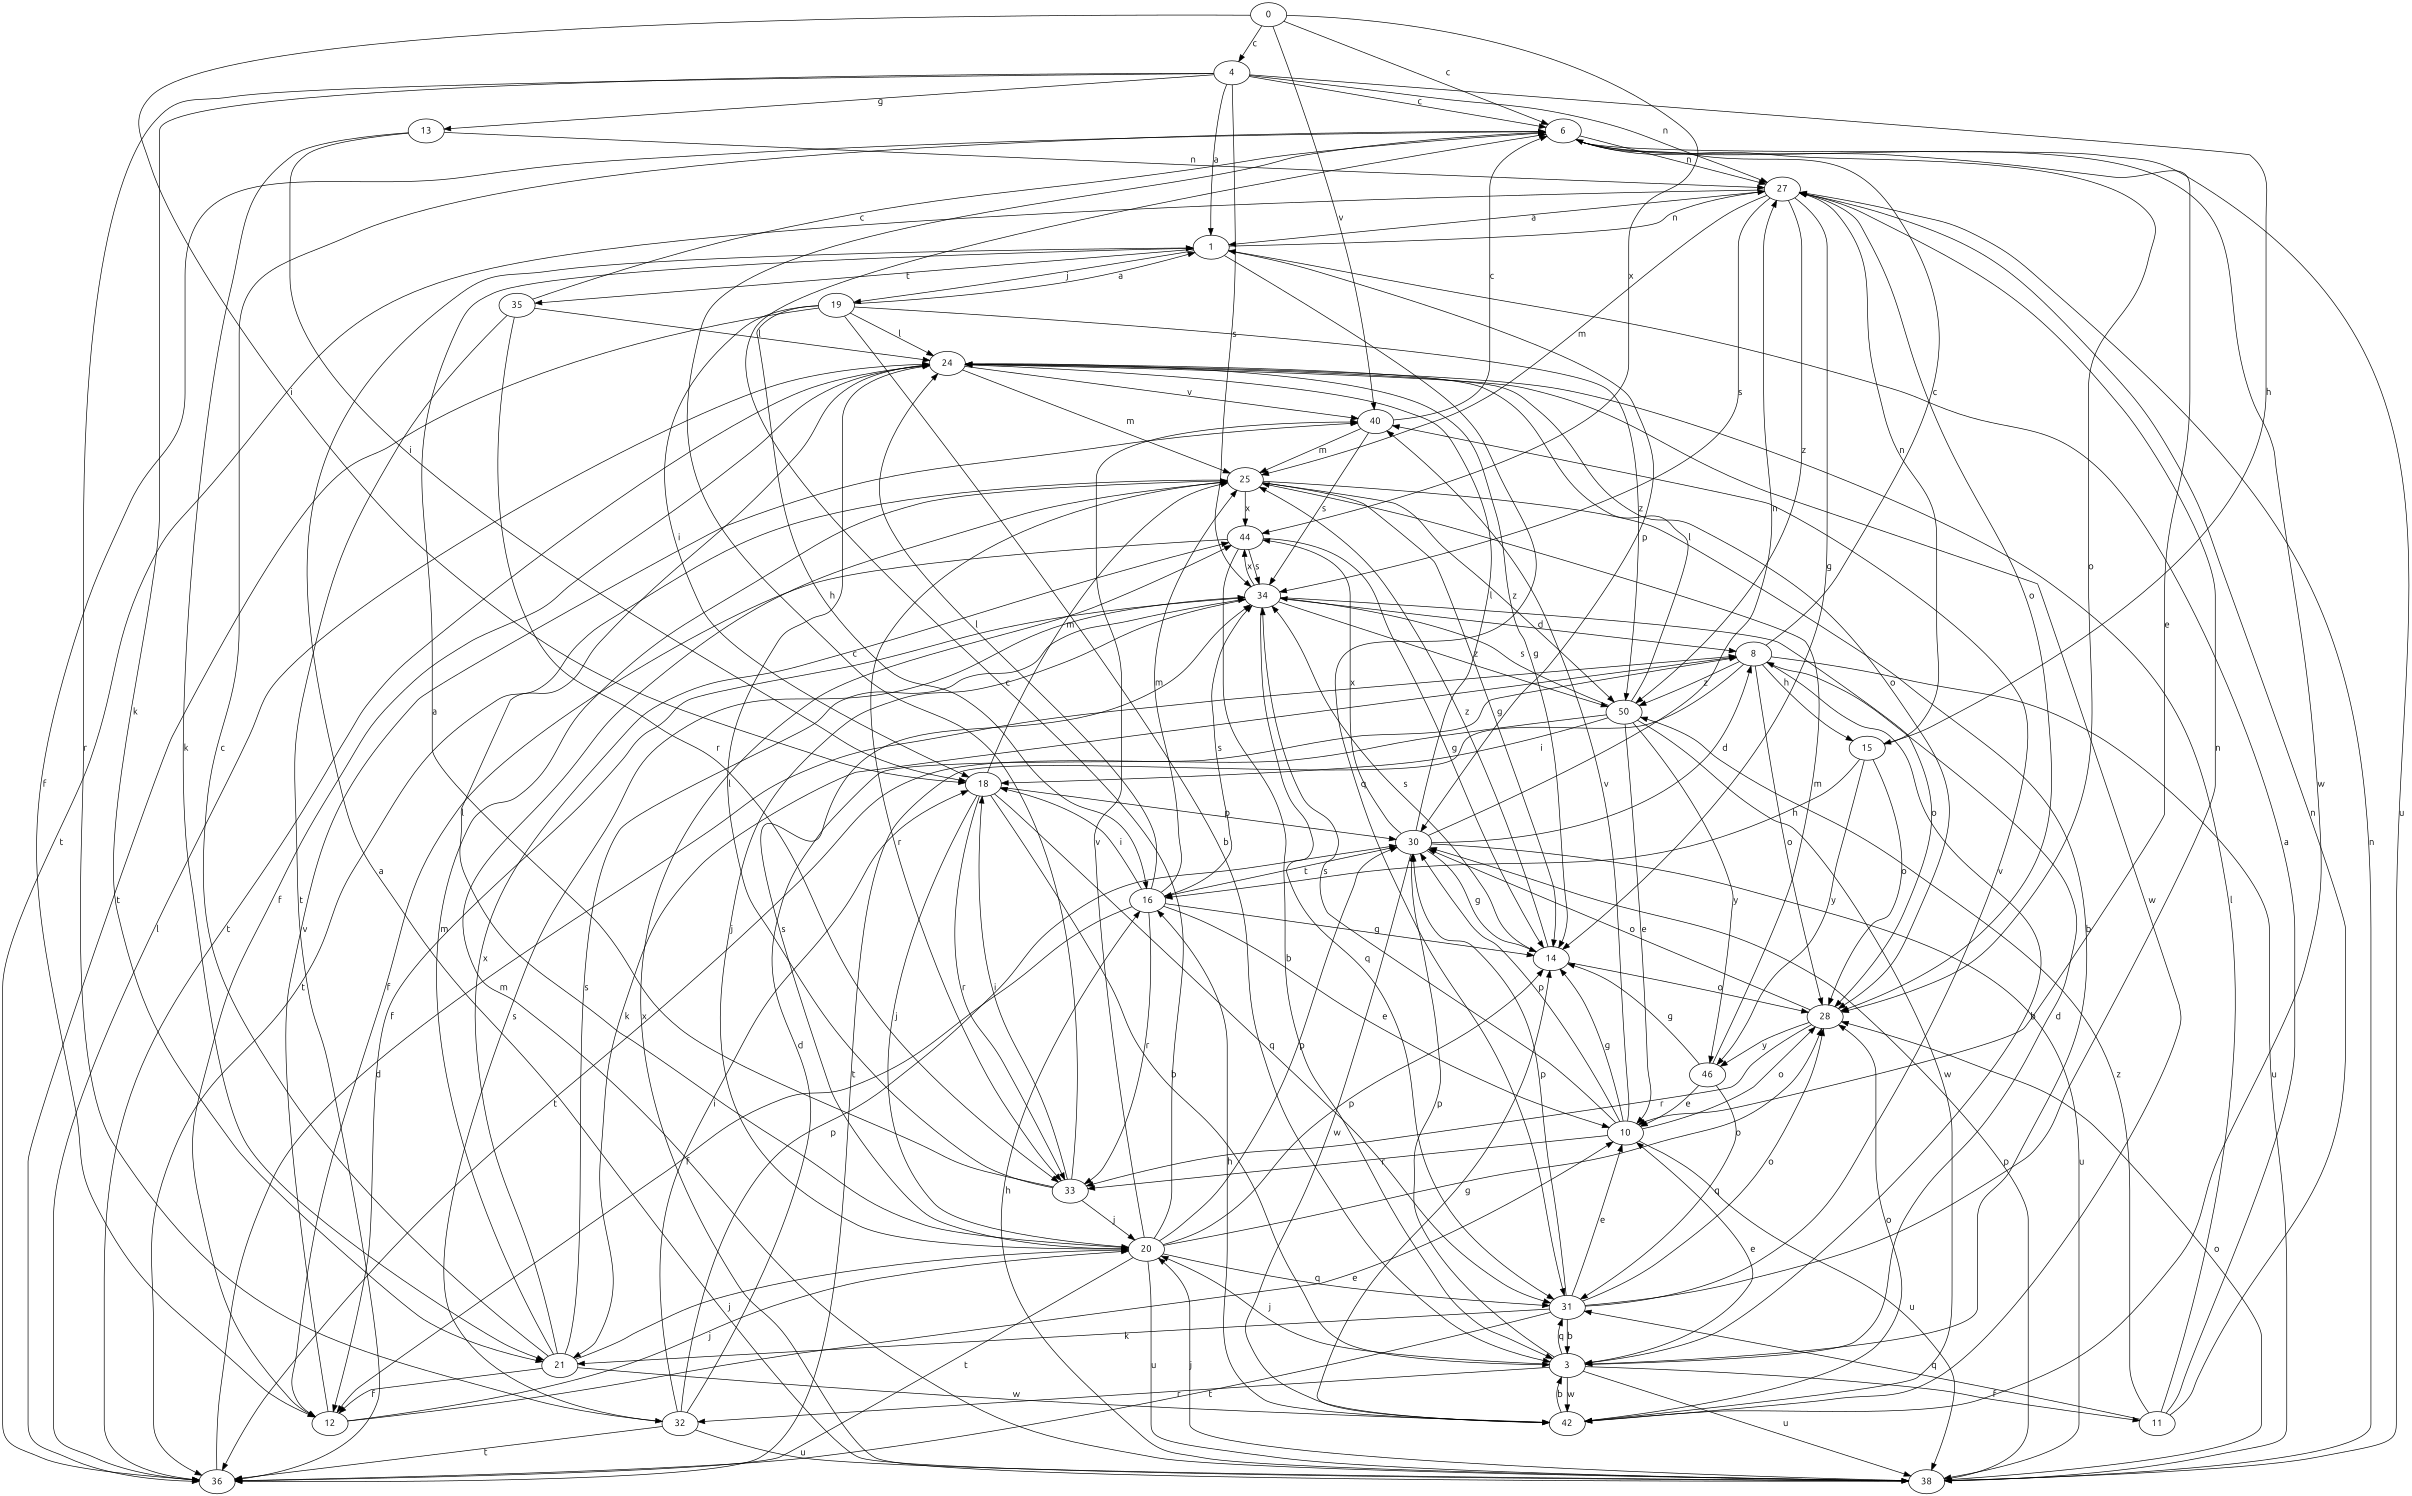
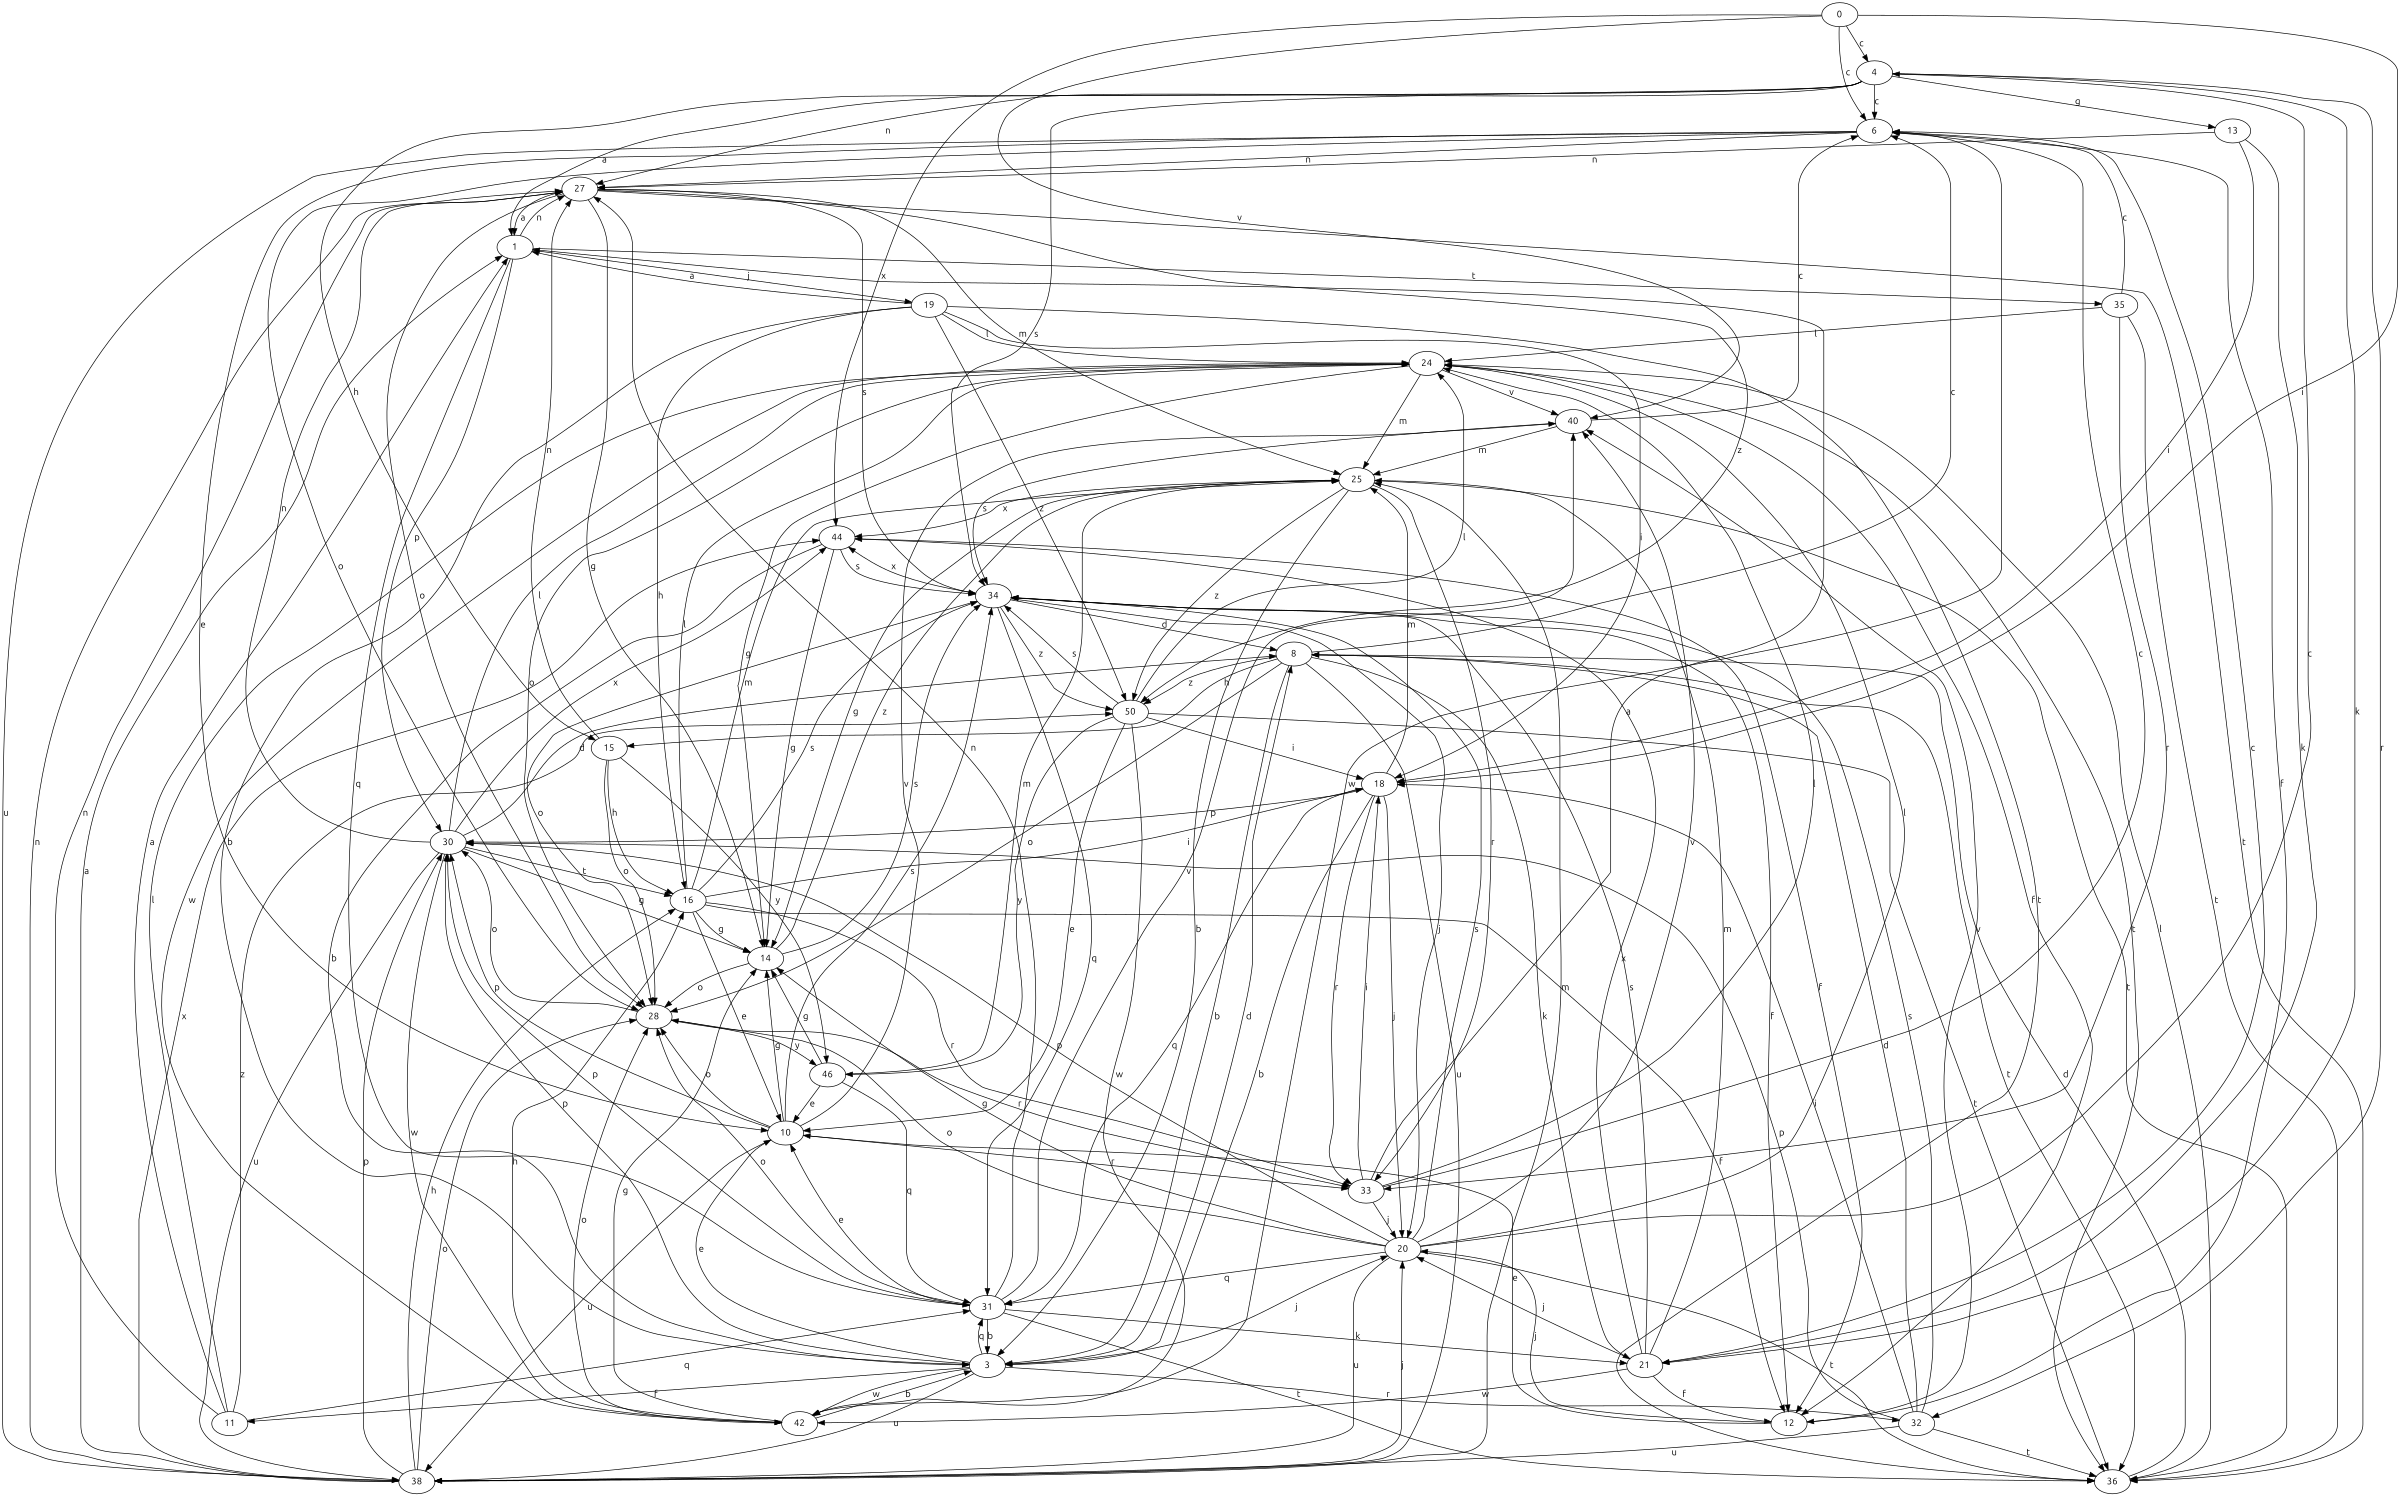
(781, 453) -> (2296, 796)
(1352, 1104) -> (985, 1104)
